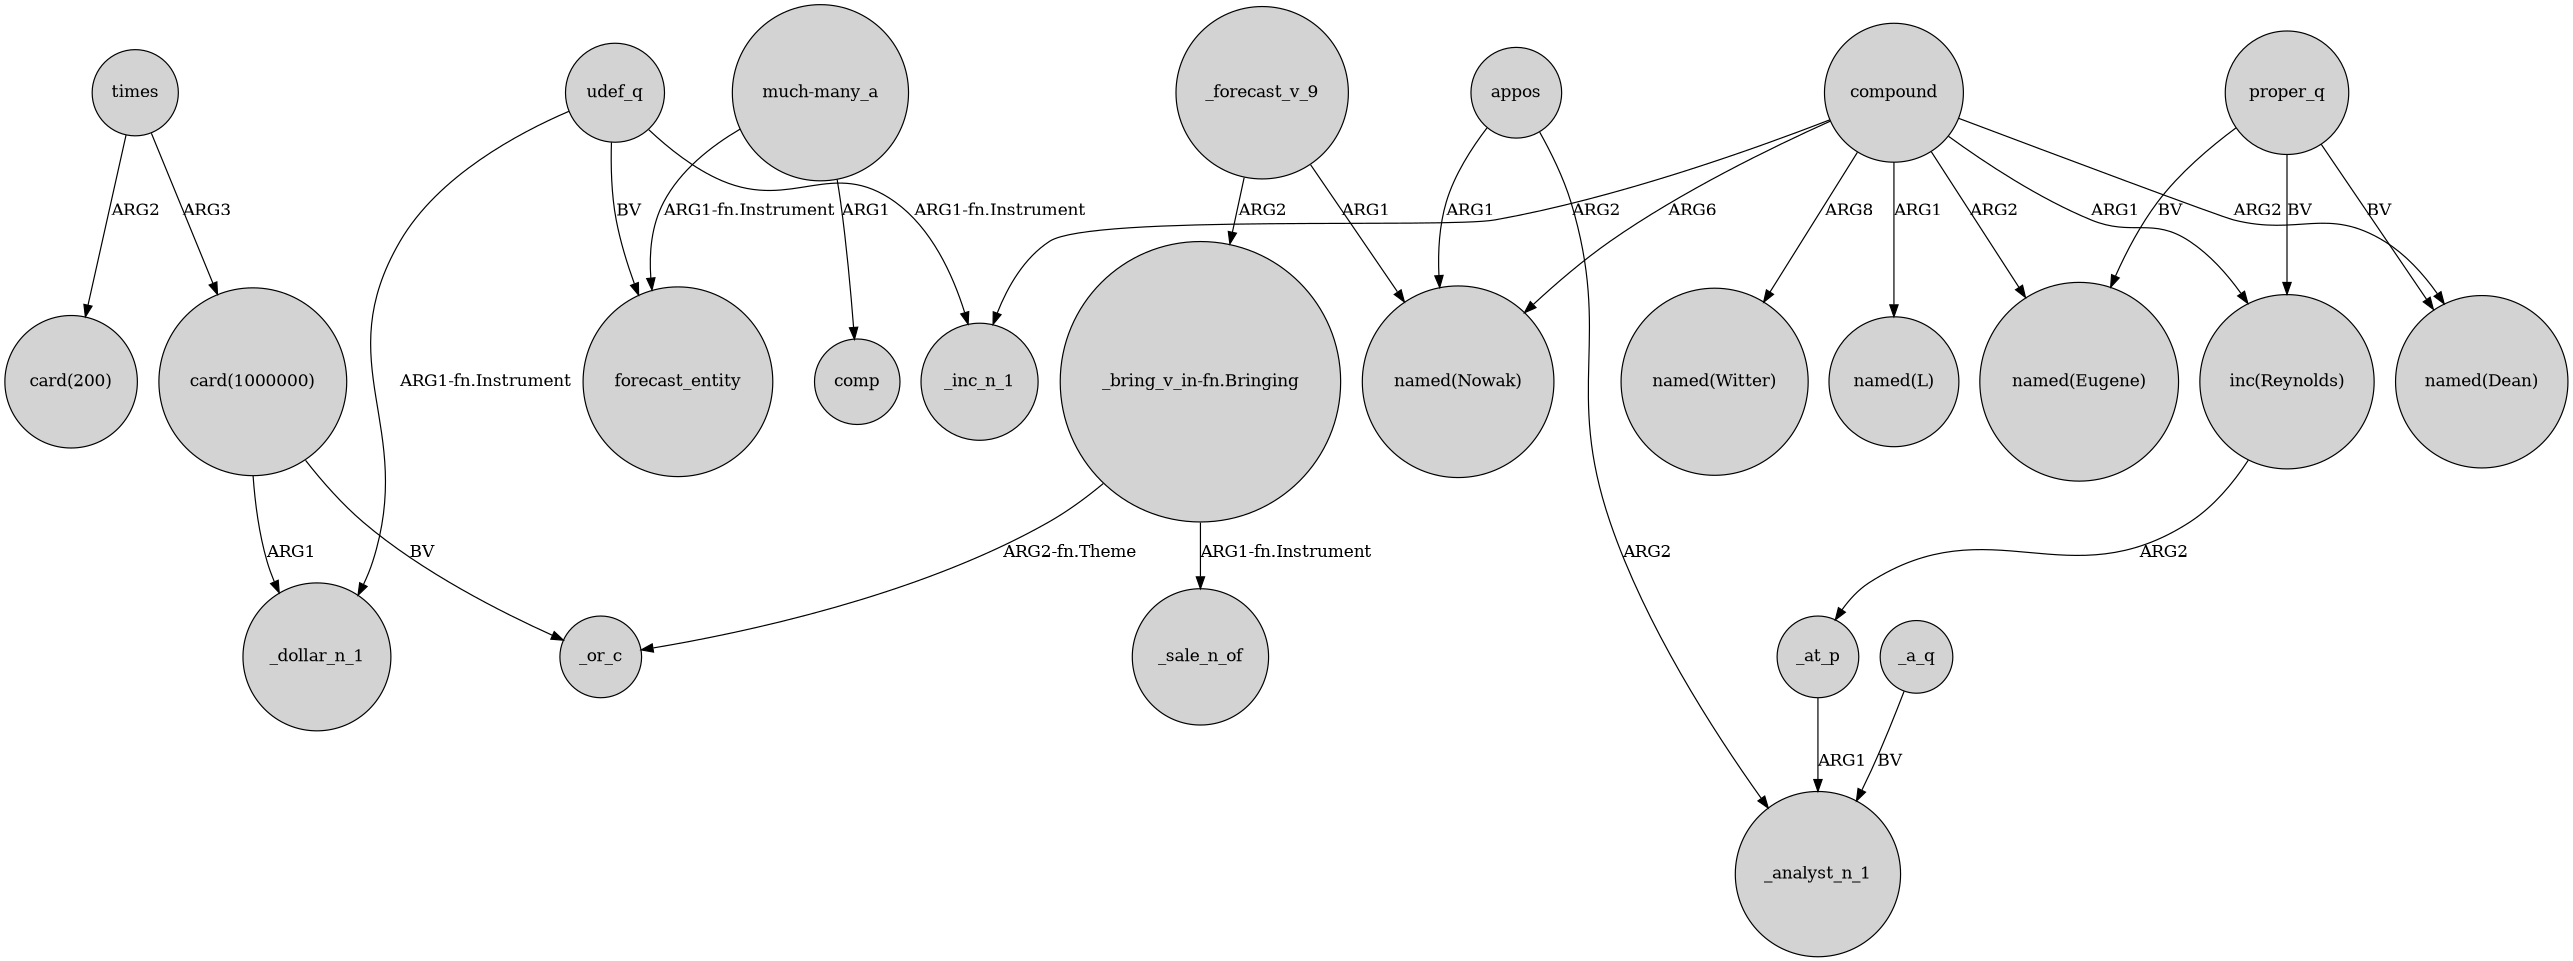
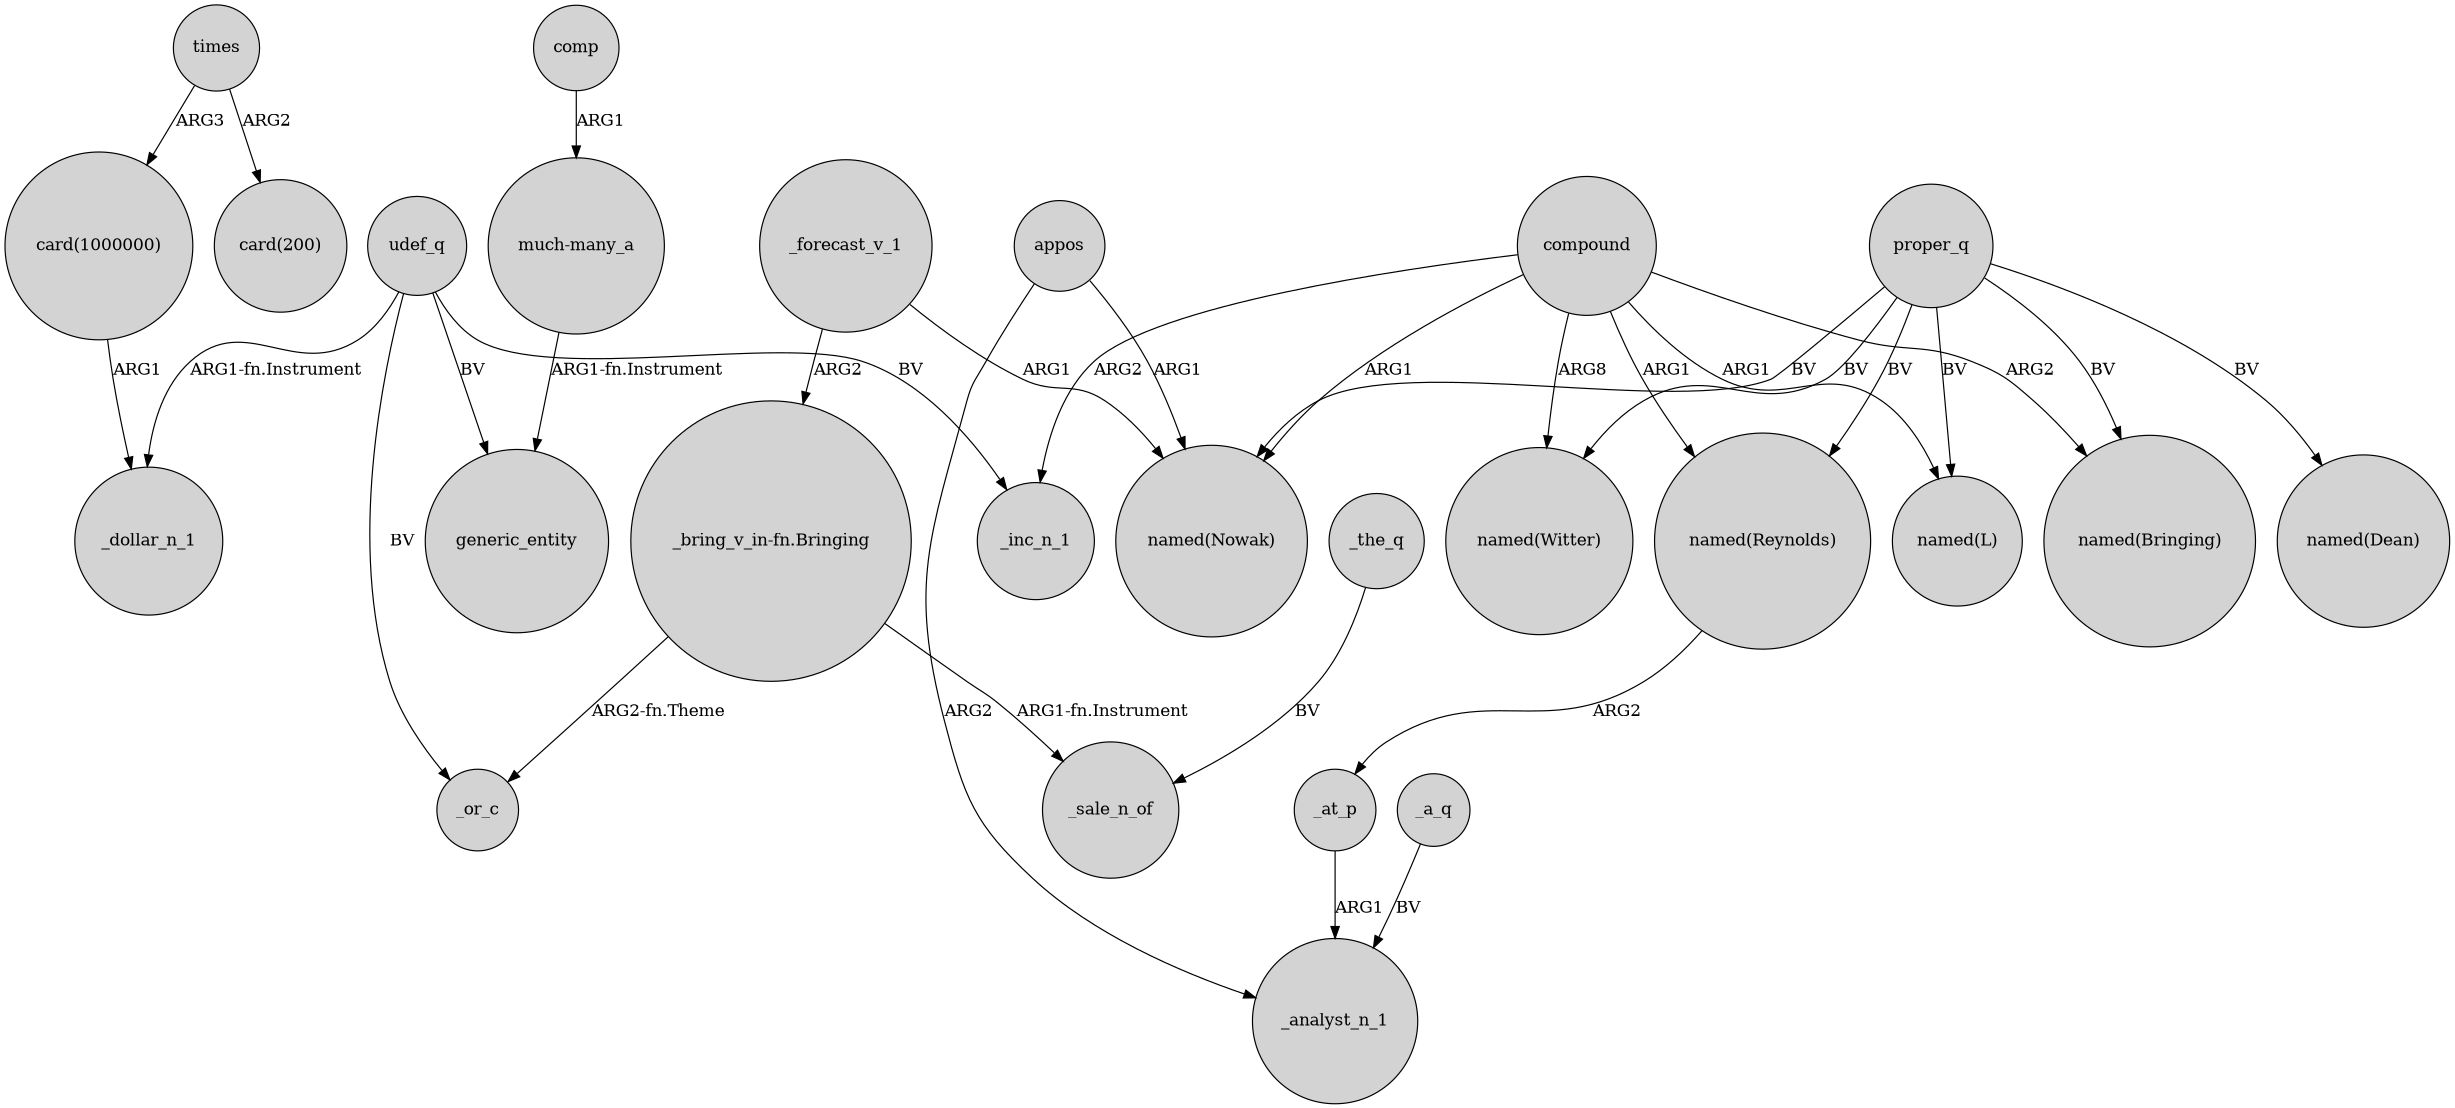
(1262, 93) -> (846, 246)
(2204, 210) -> none
(1000, 211) -> (911, 370)
(1693, 211) -> (1389, 370)
(847, 253) -> (576, 118)
none -> (1832, 375)
(678, 382) -> (517, 541)
(2079, 382) -> (2150, 541)
(2287, 382) -> (1763, 541)
none -> (1944, 386)
none -> (1582, 388)
none -> (1377, 541)
(418, 563) -> (370, 539)
